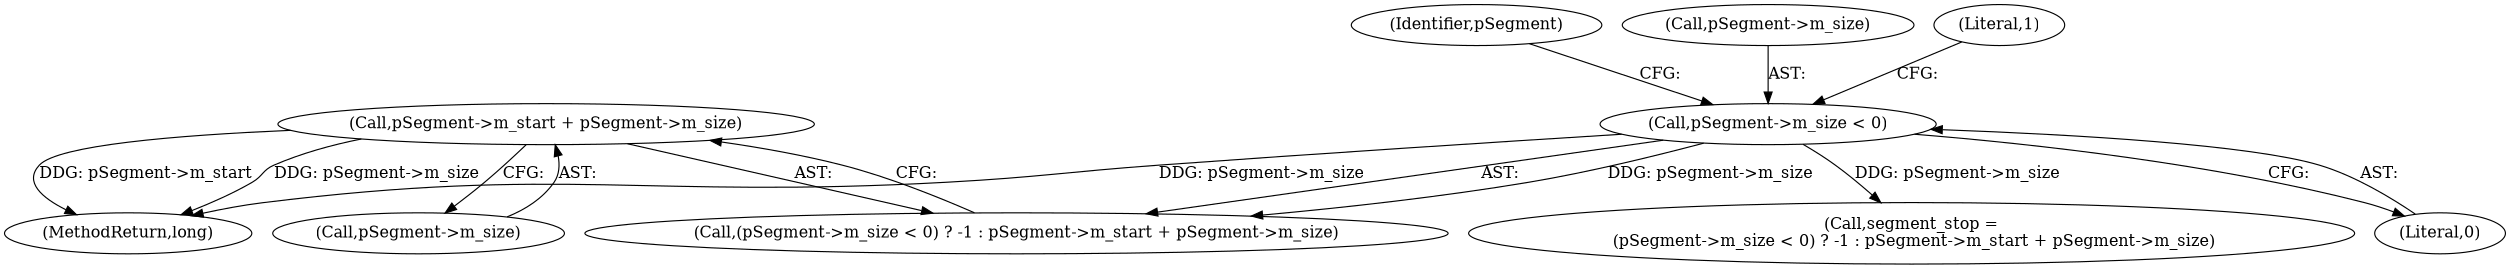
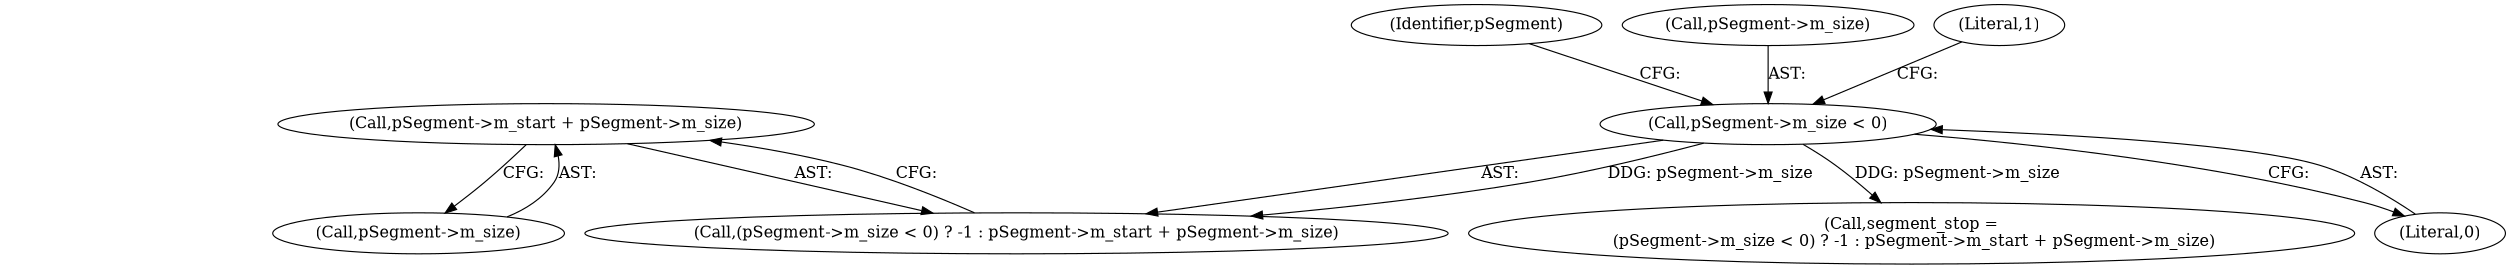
(128, 233) -> none
